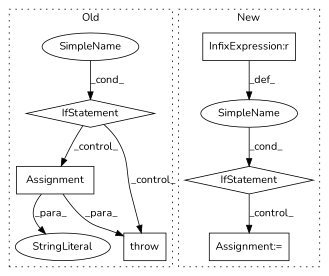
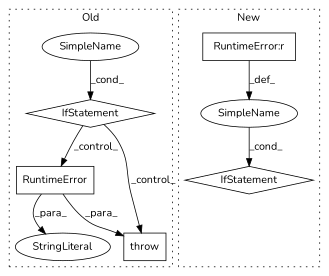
(249, 47) -> (249, 47)
(55, 180) -> (55, 180)
(249, 247) -> none
